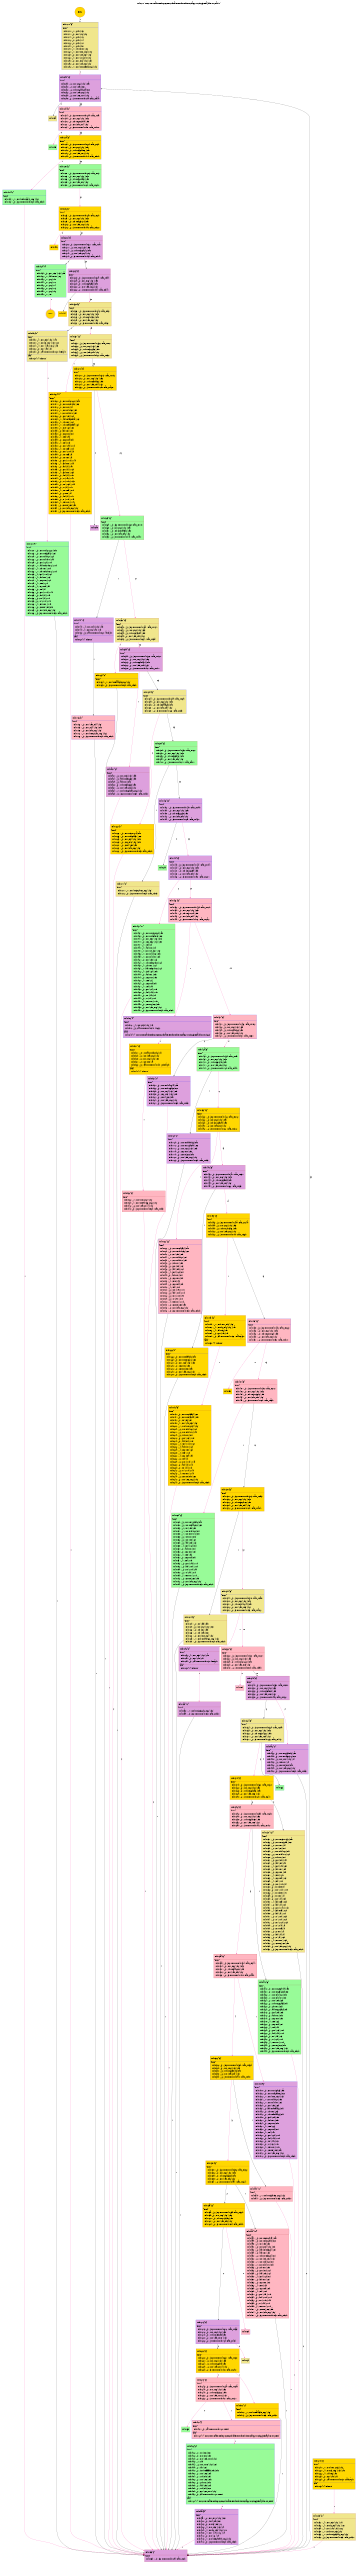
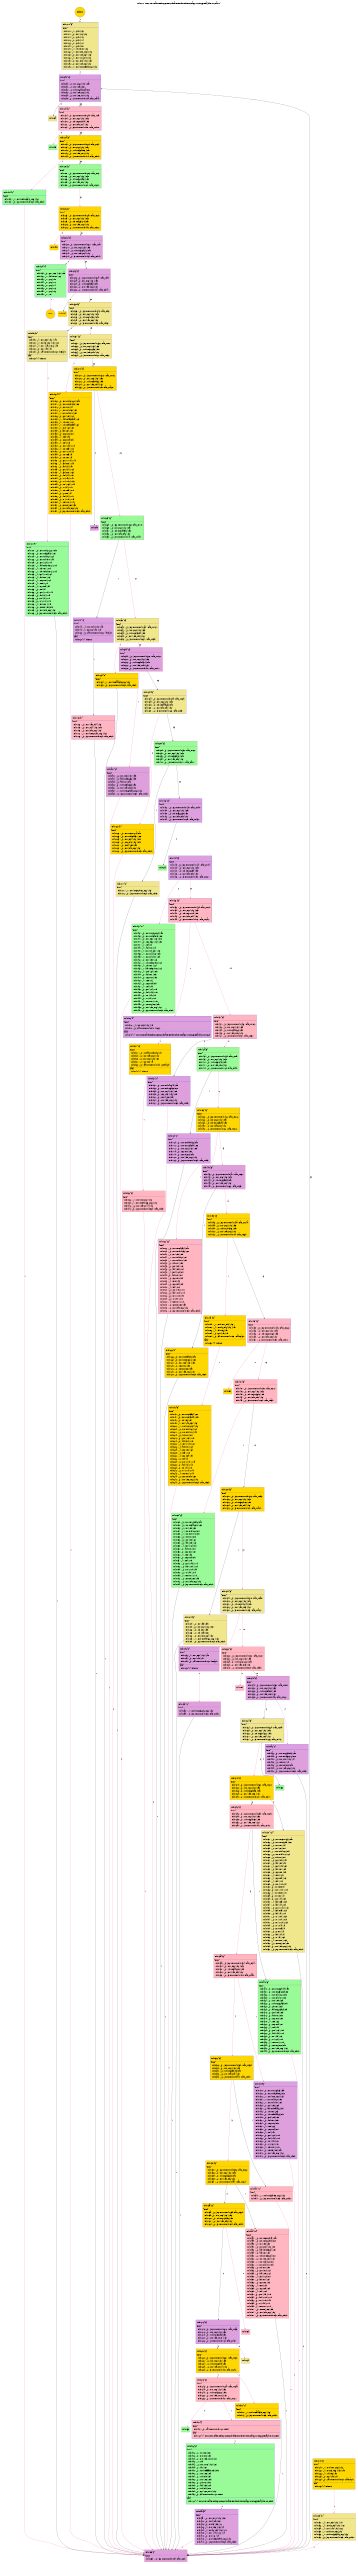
(80, 12) -> (80, 12)
(185, 839) -> none
